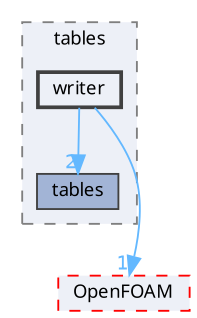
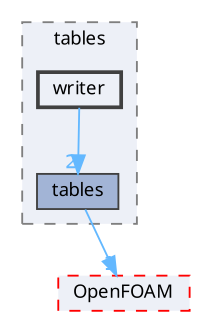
(125, 150) -> (97, 235)
